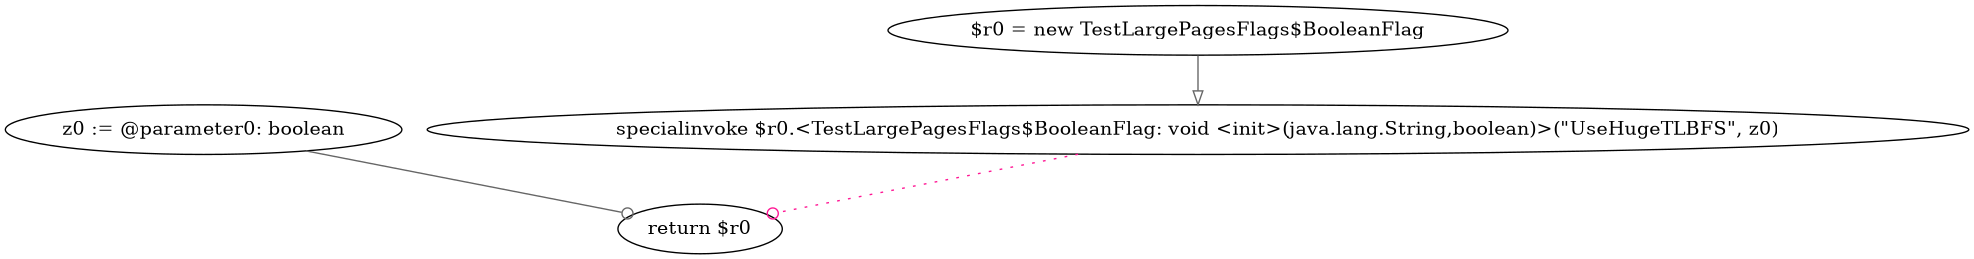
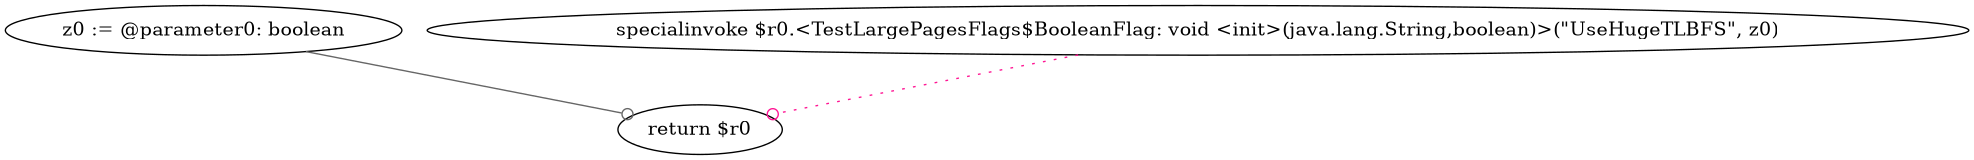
(1198, 30) -> none
